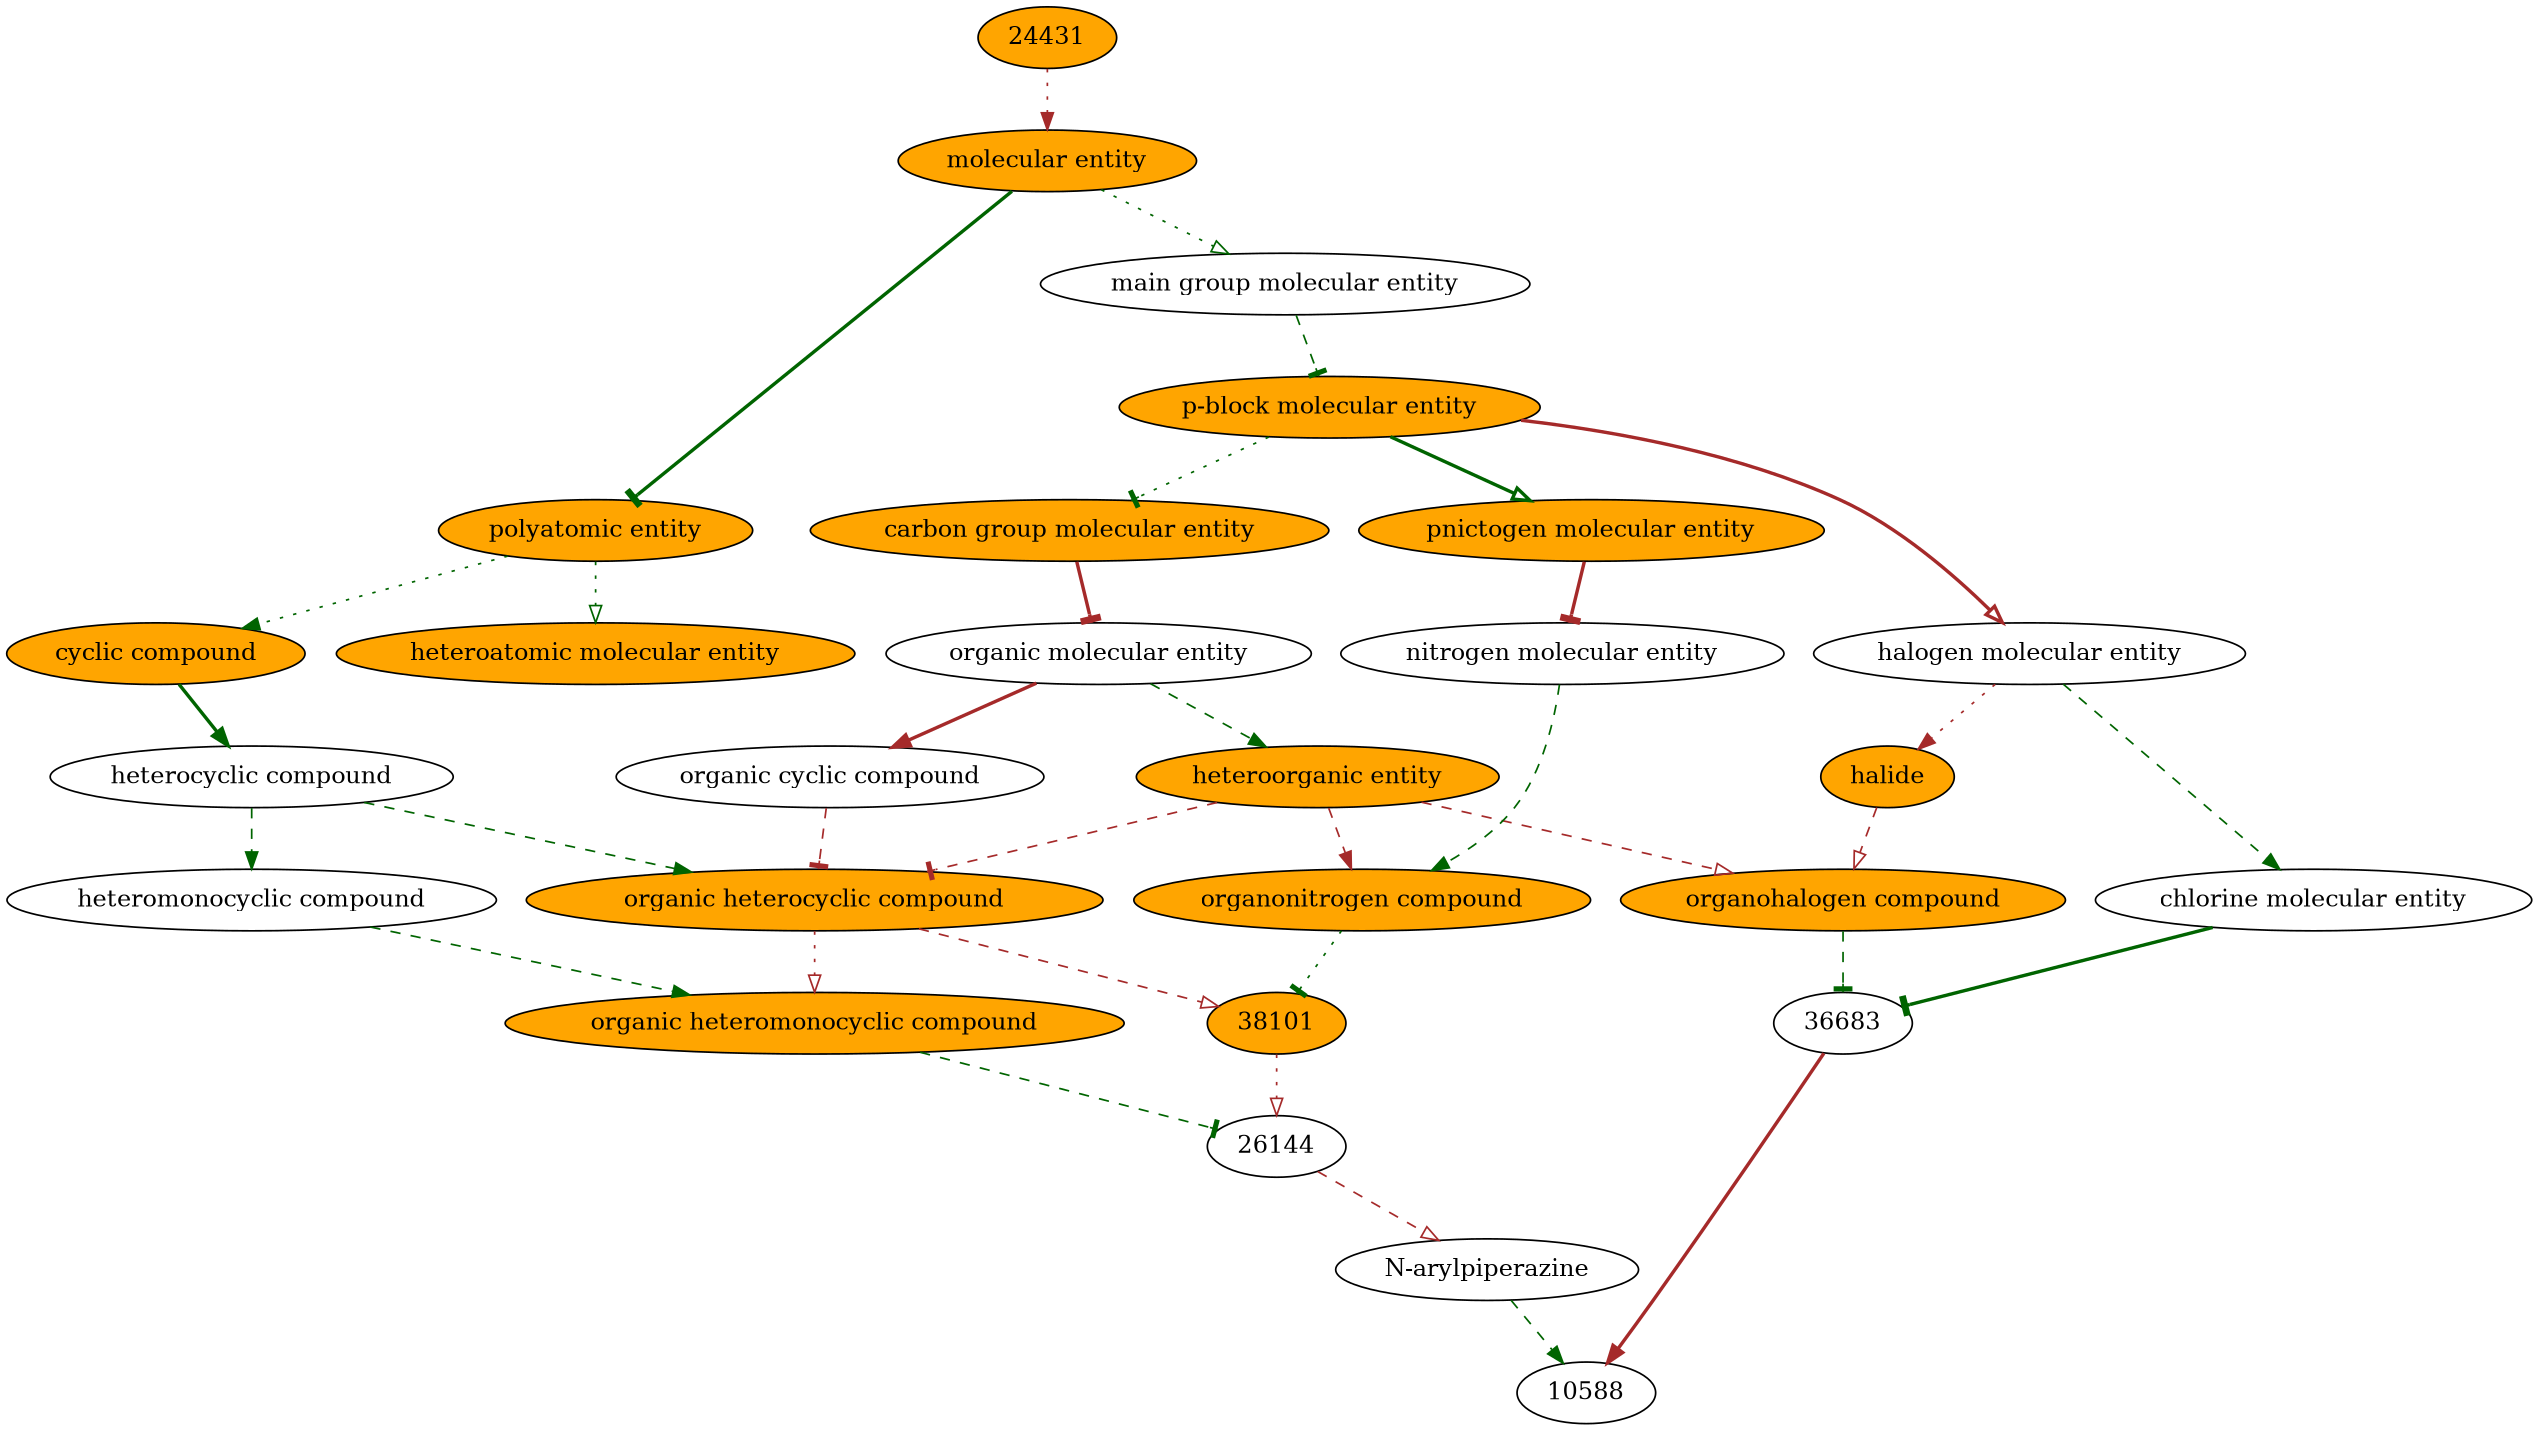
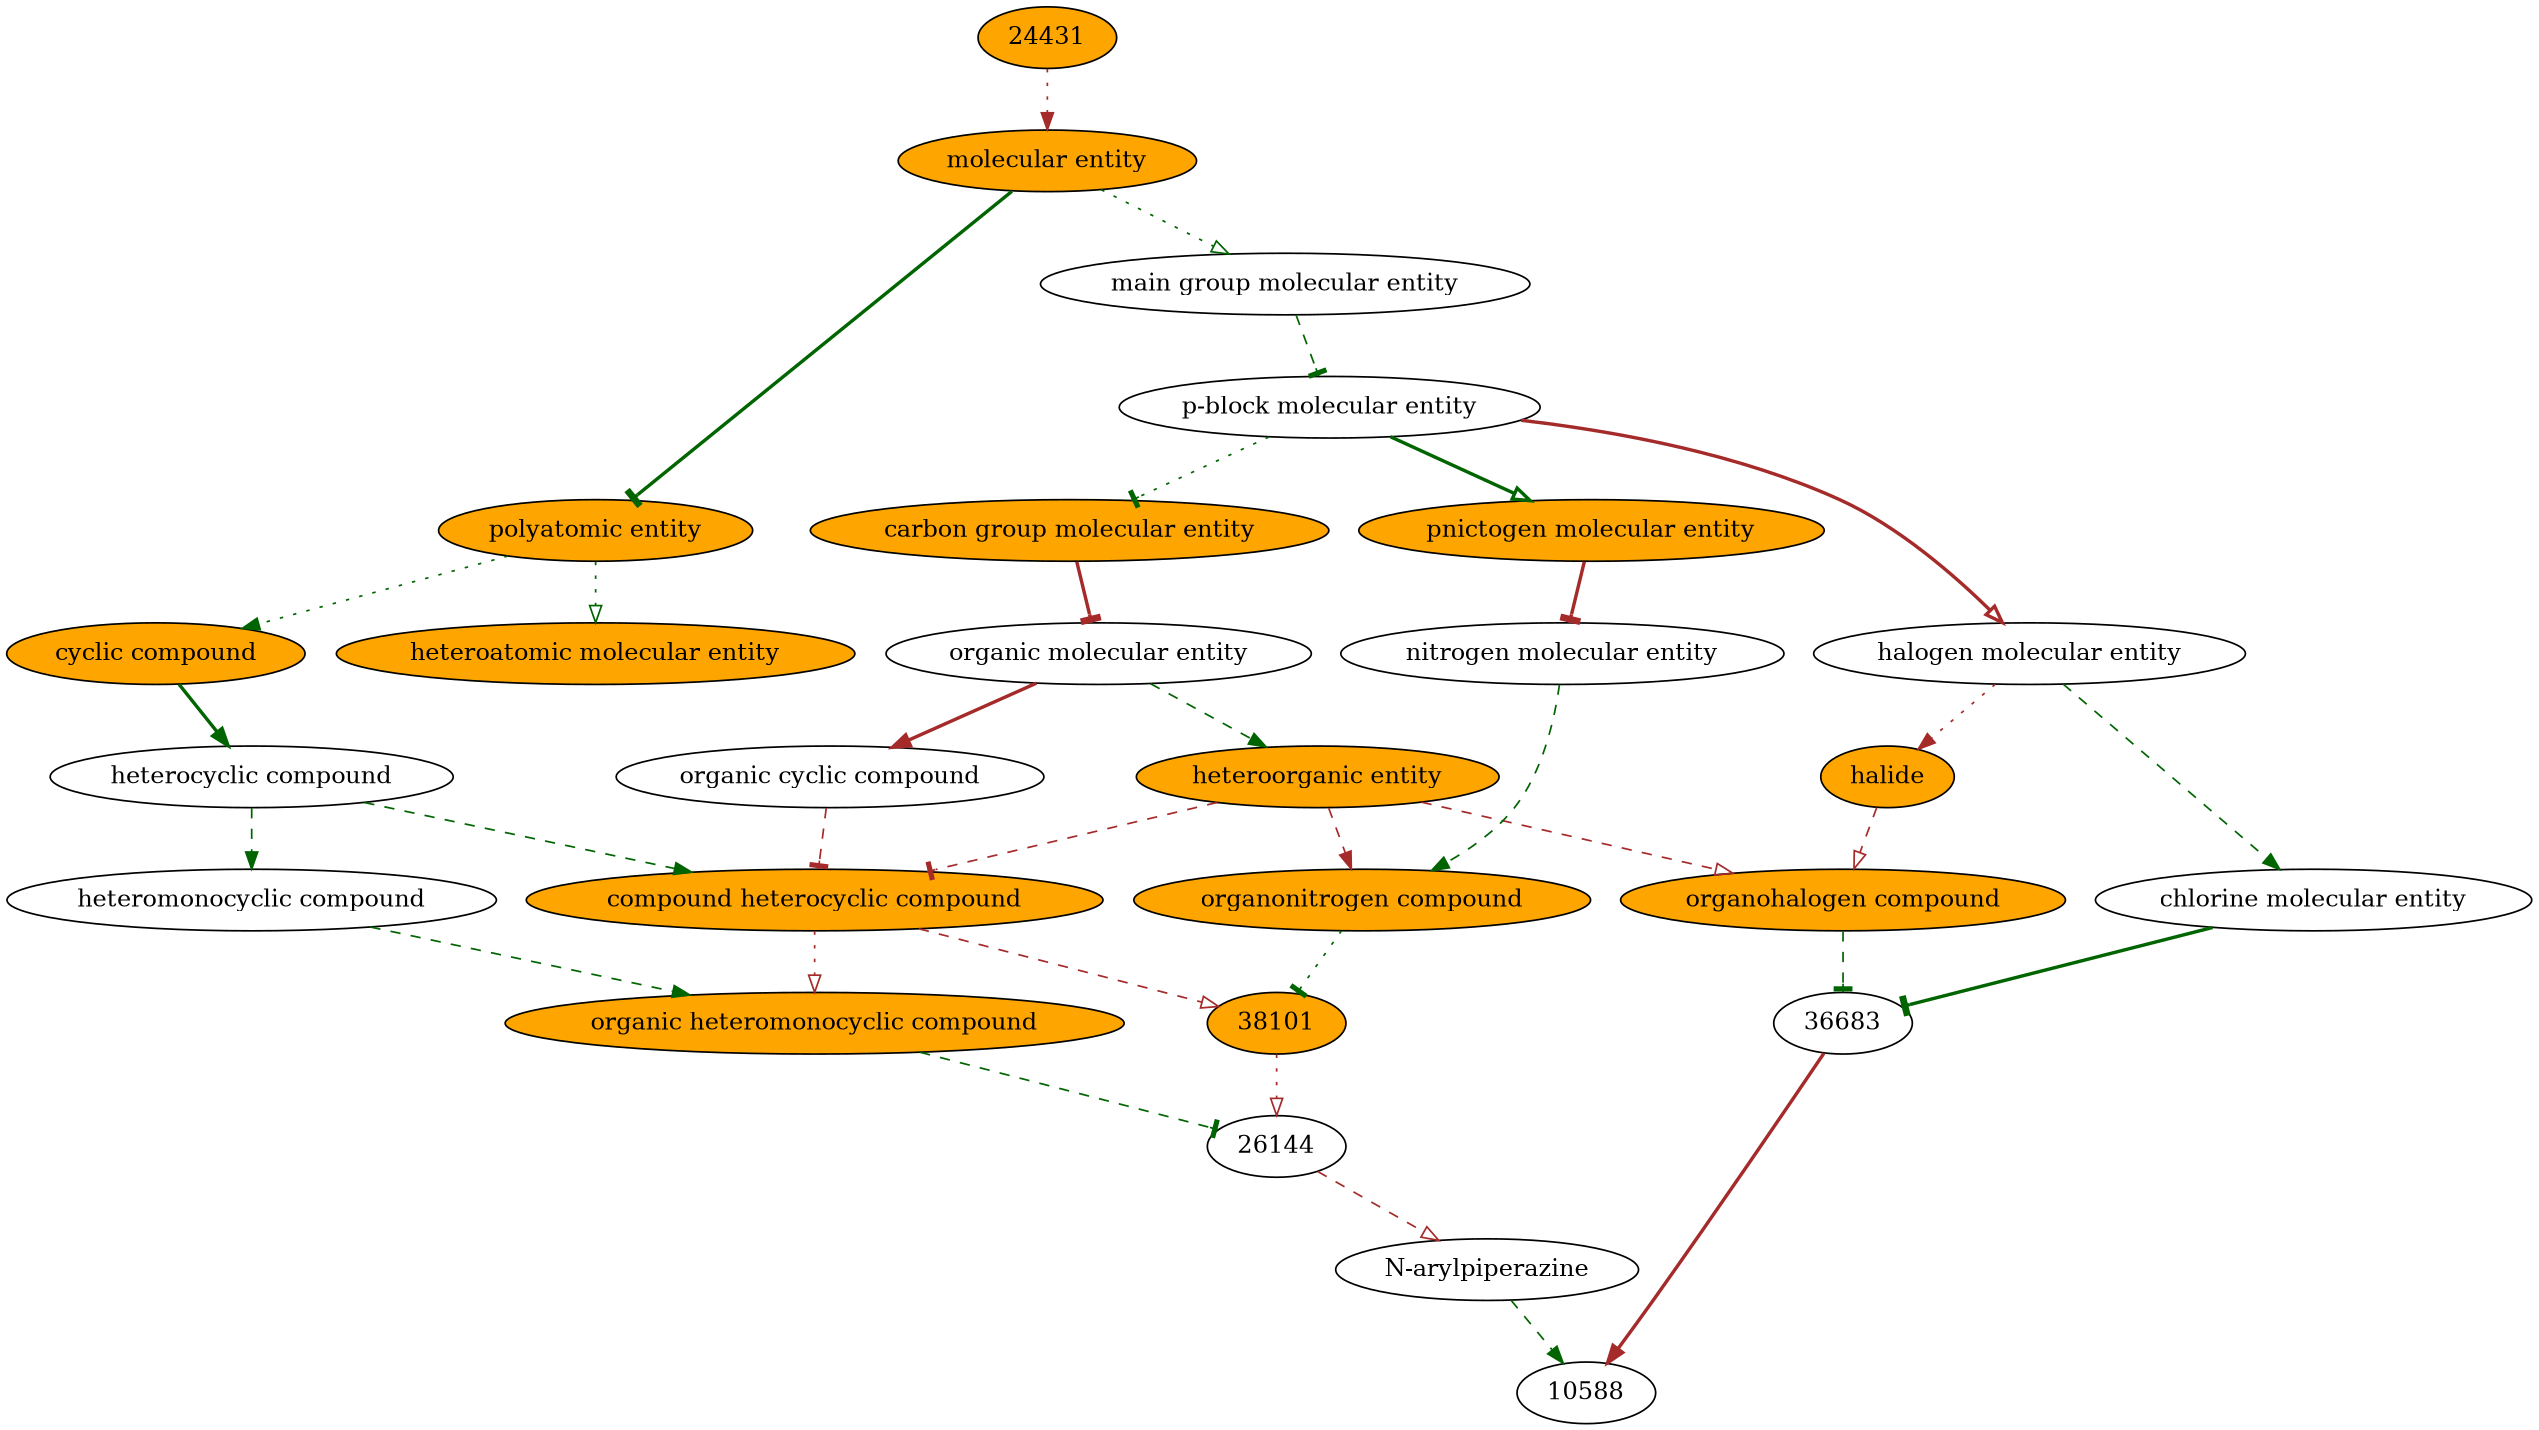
(1330, 407) -> (1330, 407)
(815, 900) -> (815, 900)
